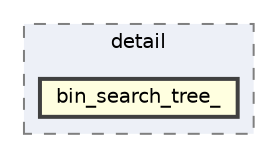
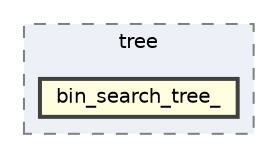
(139, 43) -> (139, 43)
